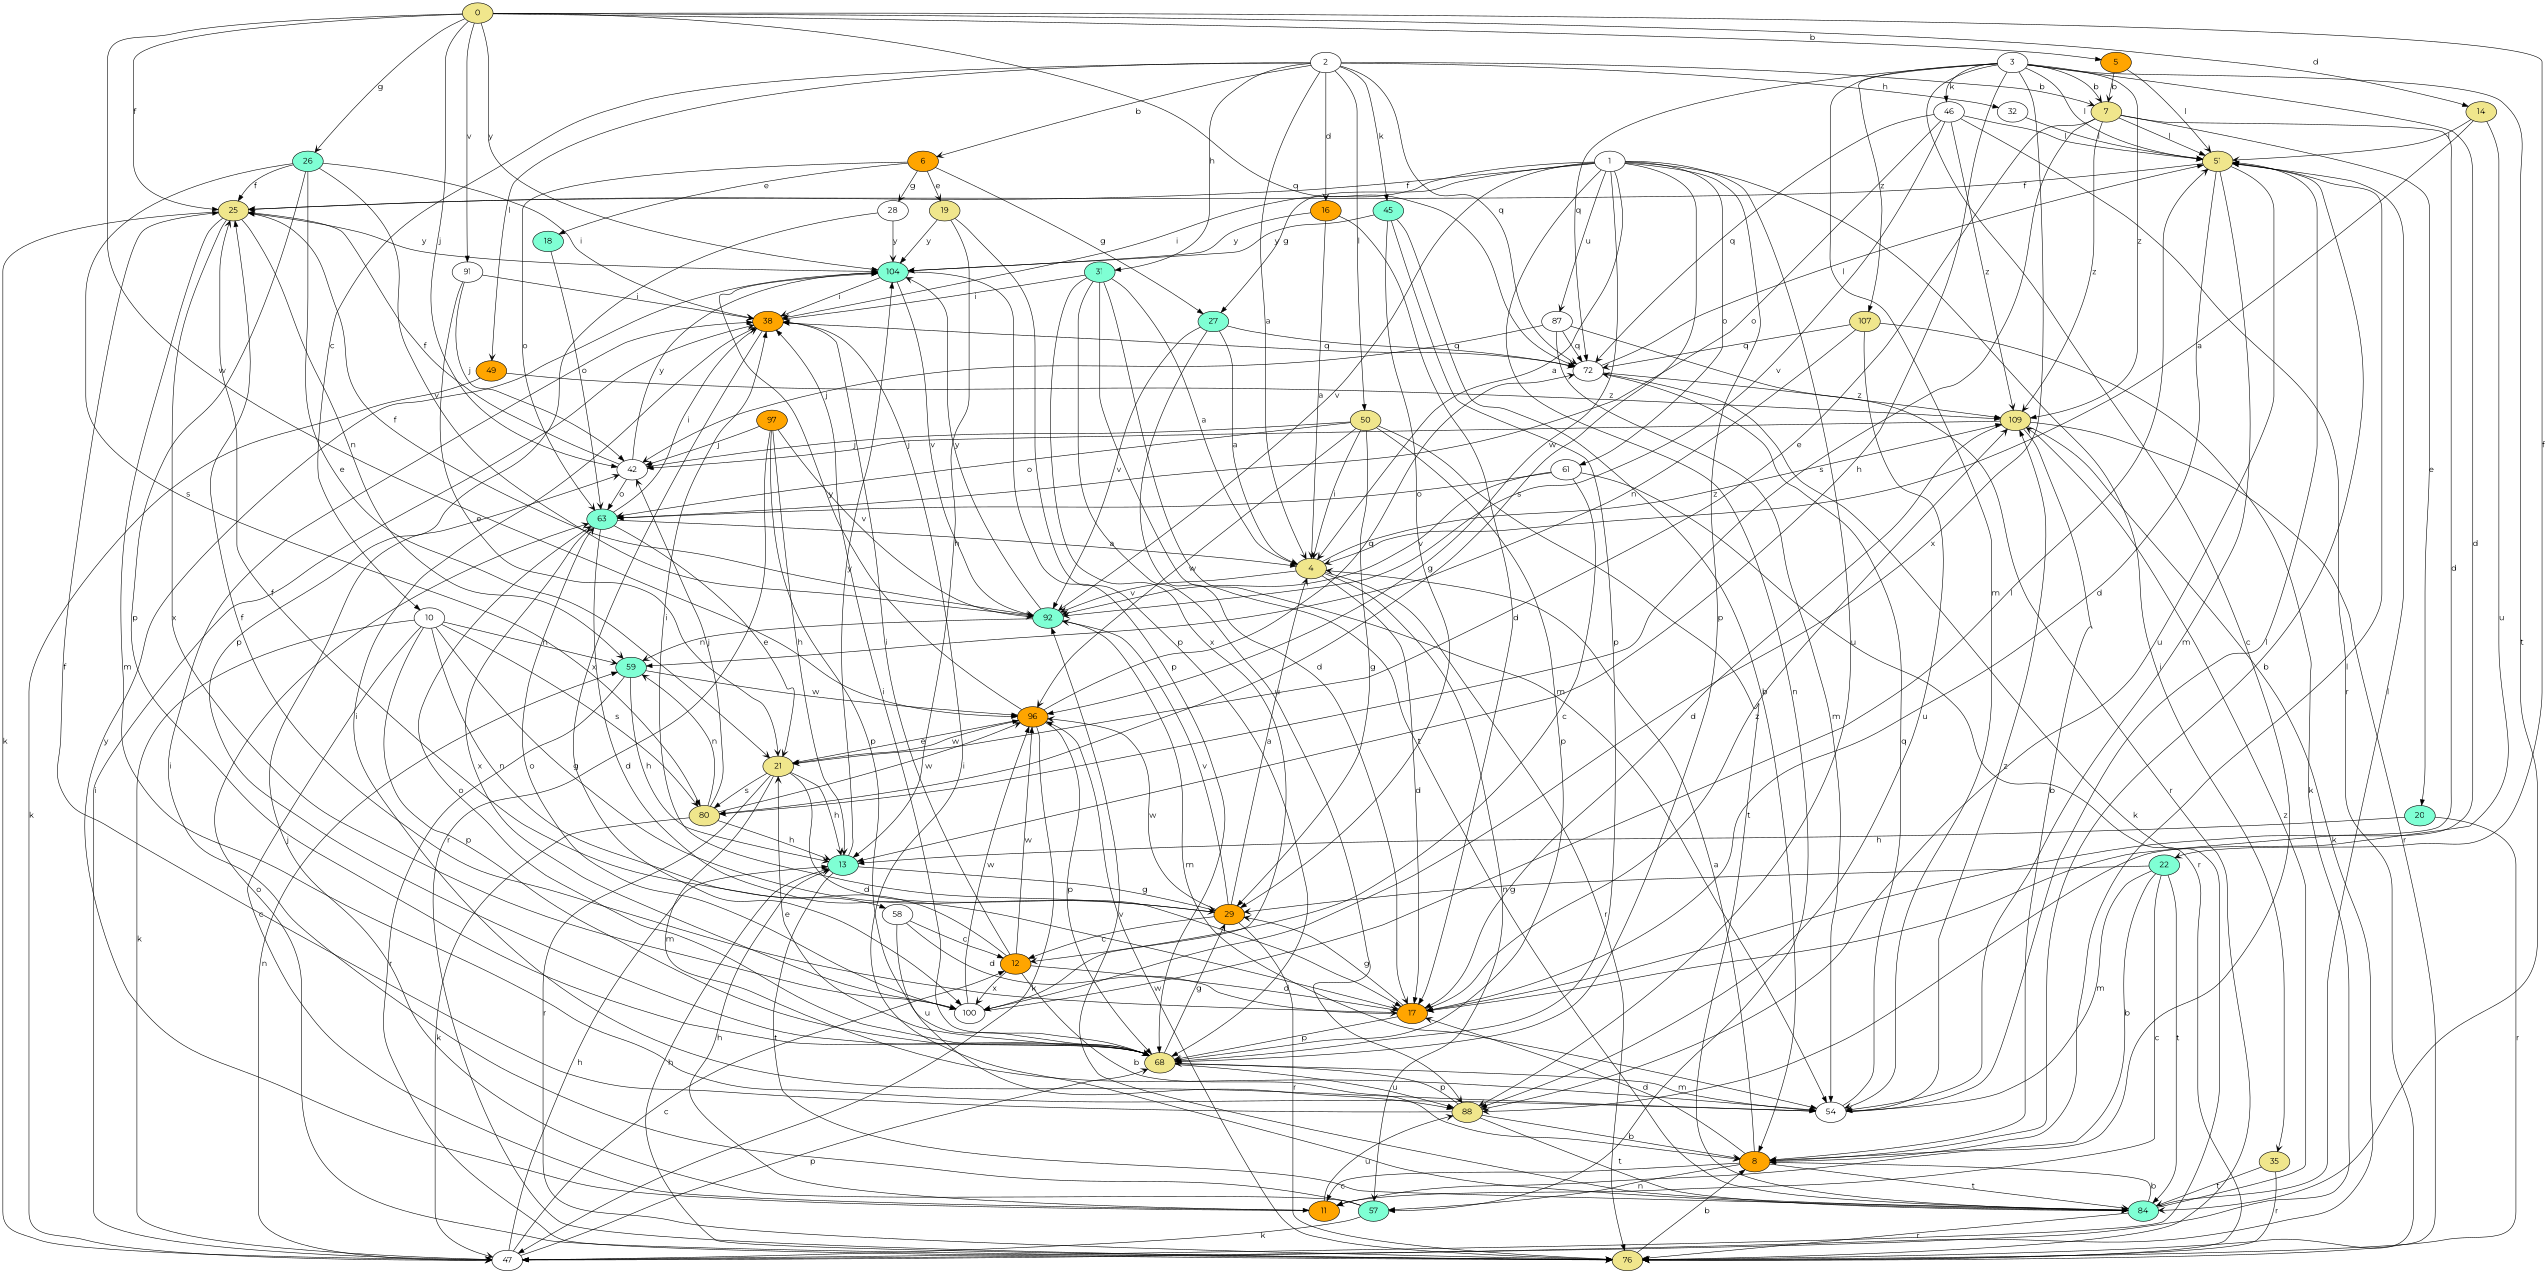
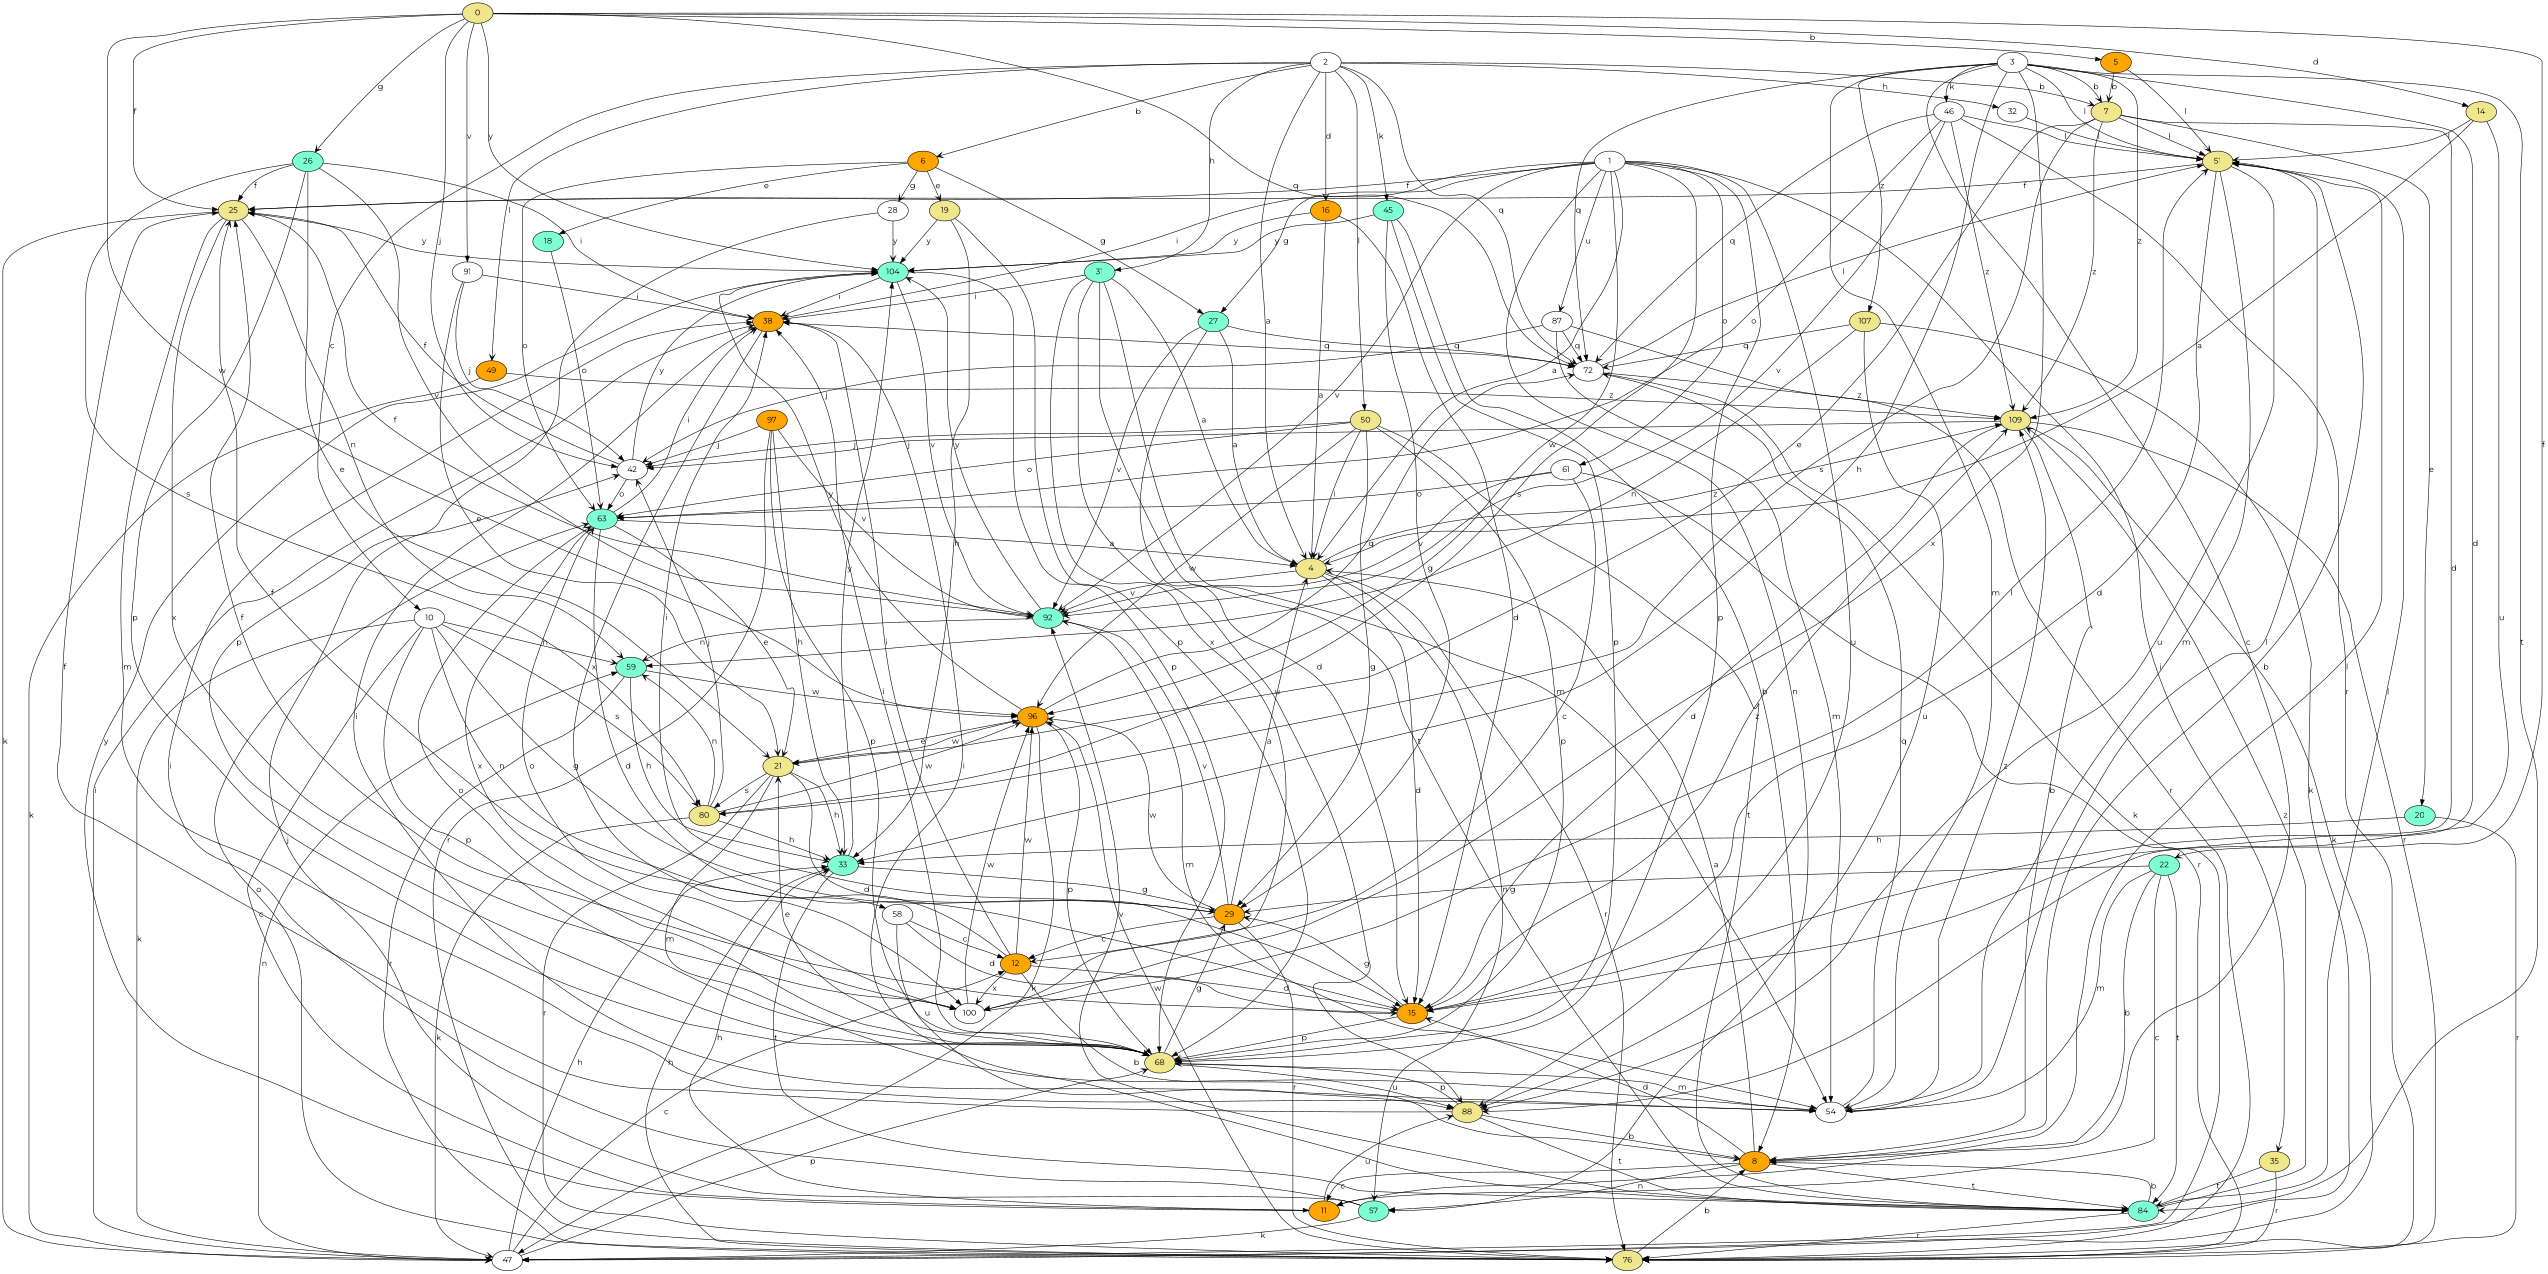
(843, 865) -> (843, 865)
(1412, 1013) -> (1412, 1013)
